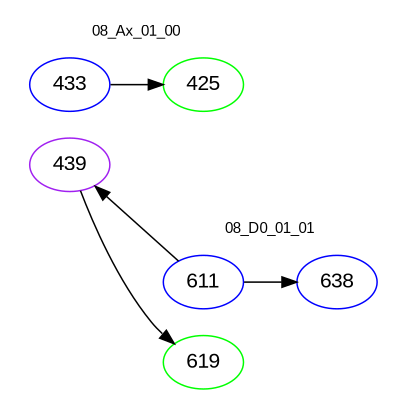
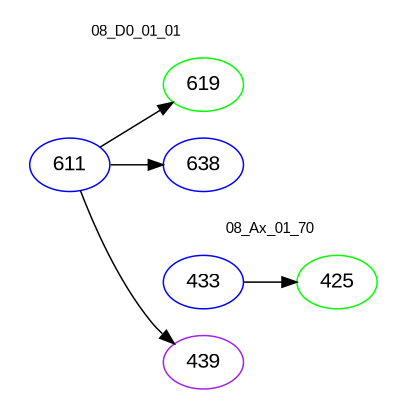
(137, 32) -> (270, 229)
(115, 266) -> (130, 129)
